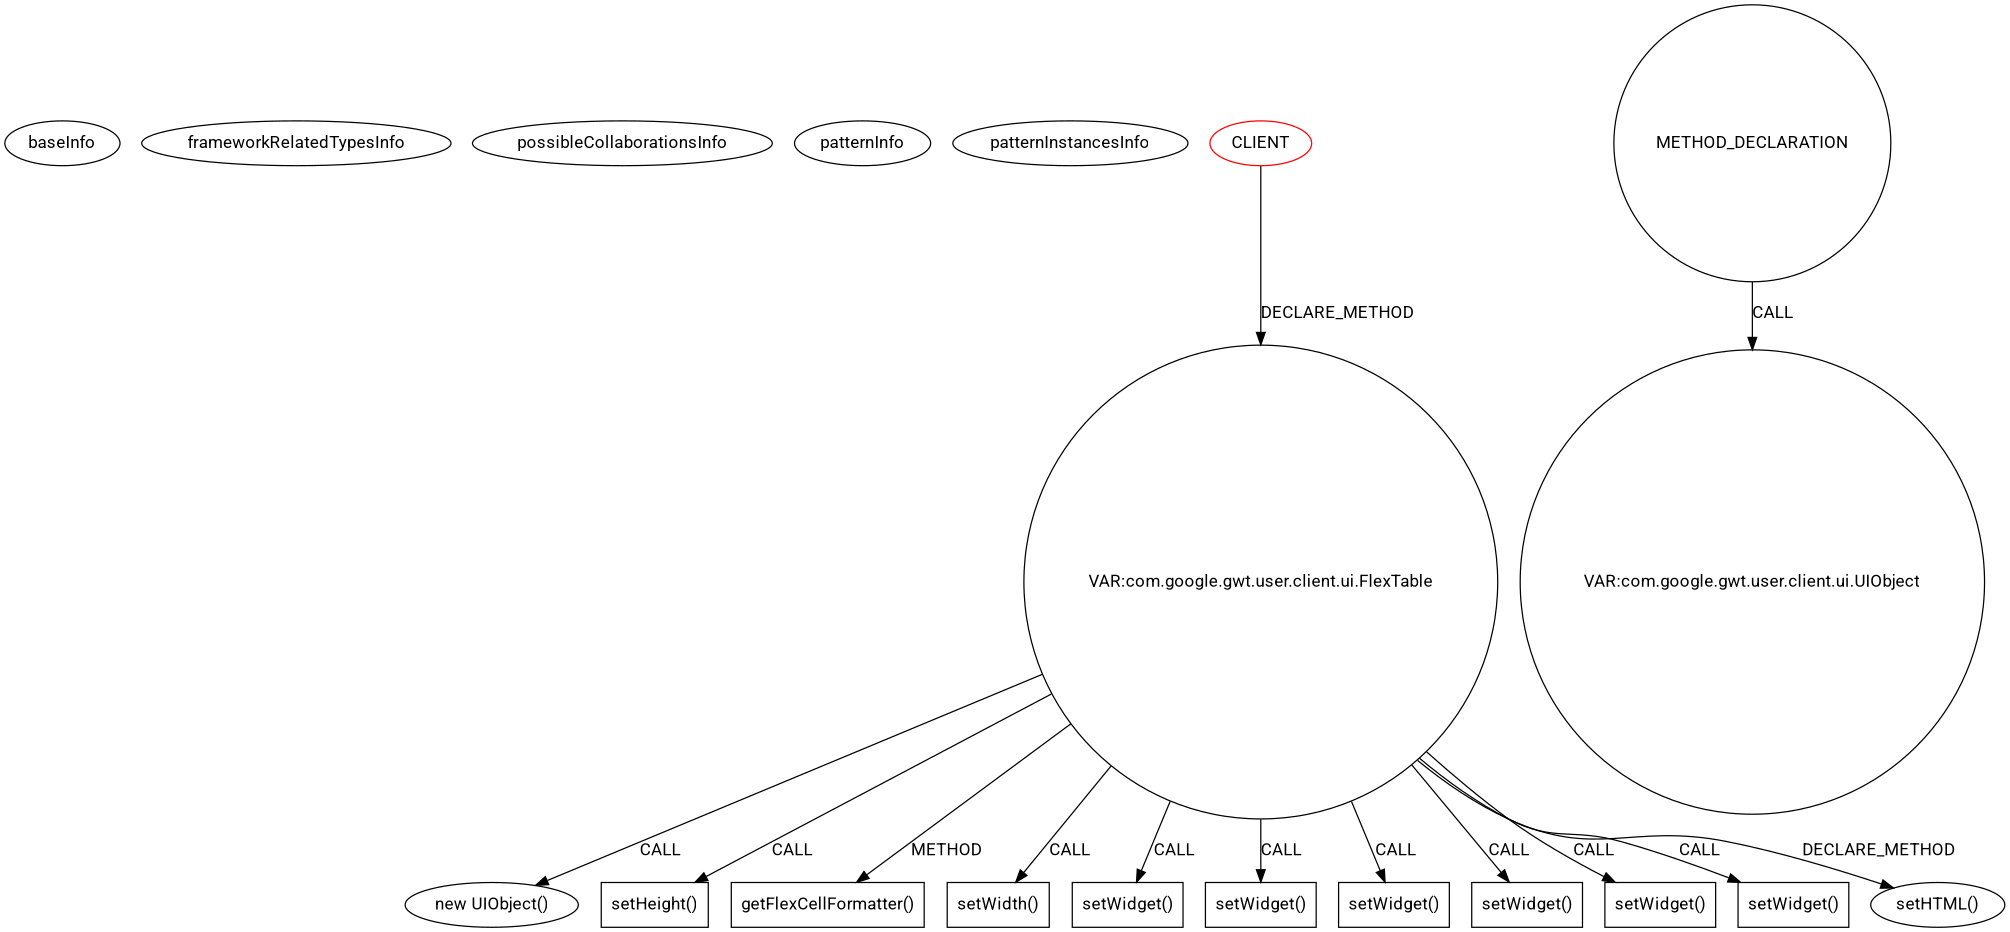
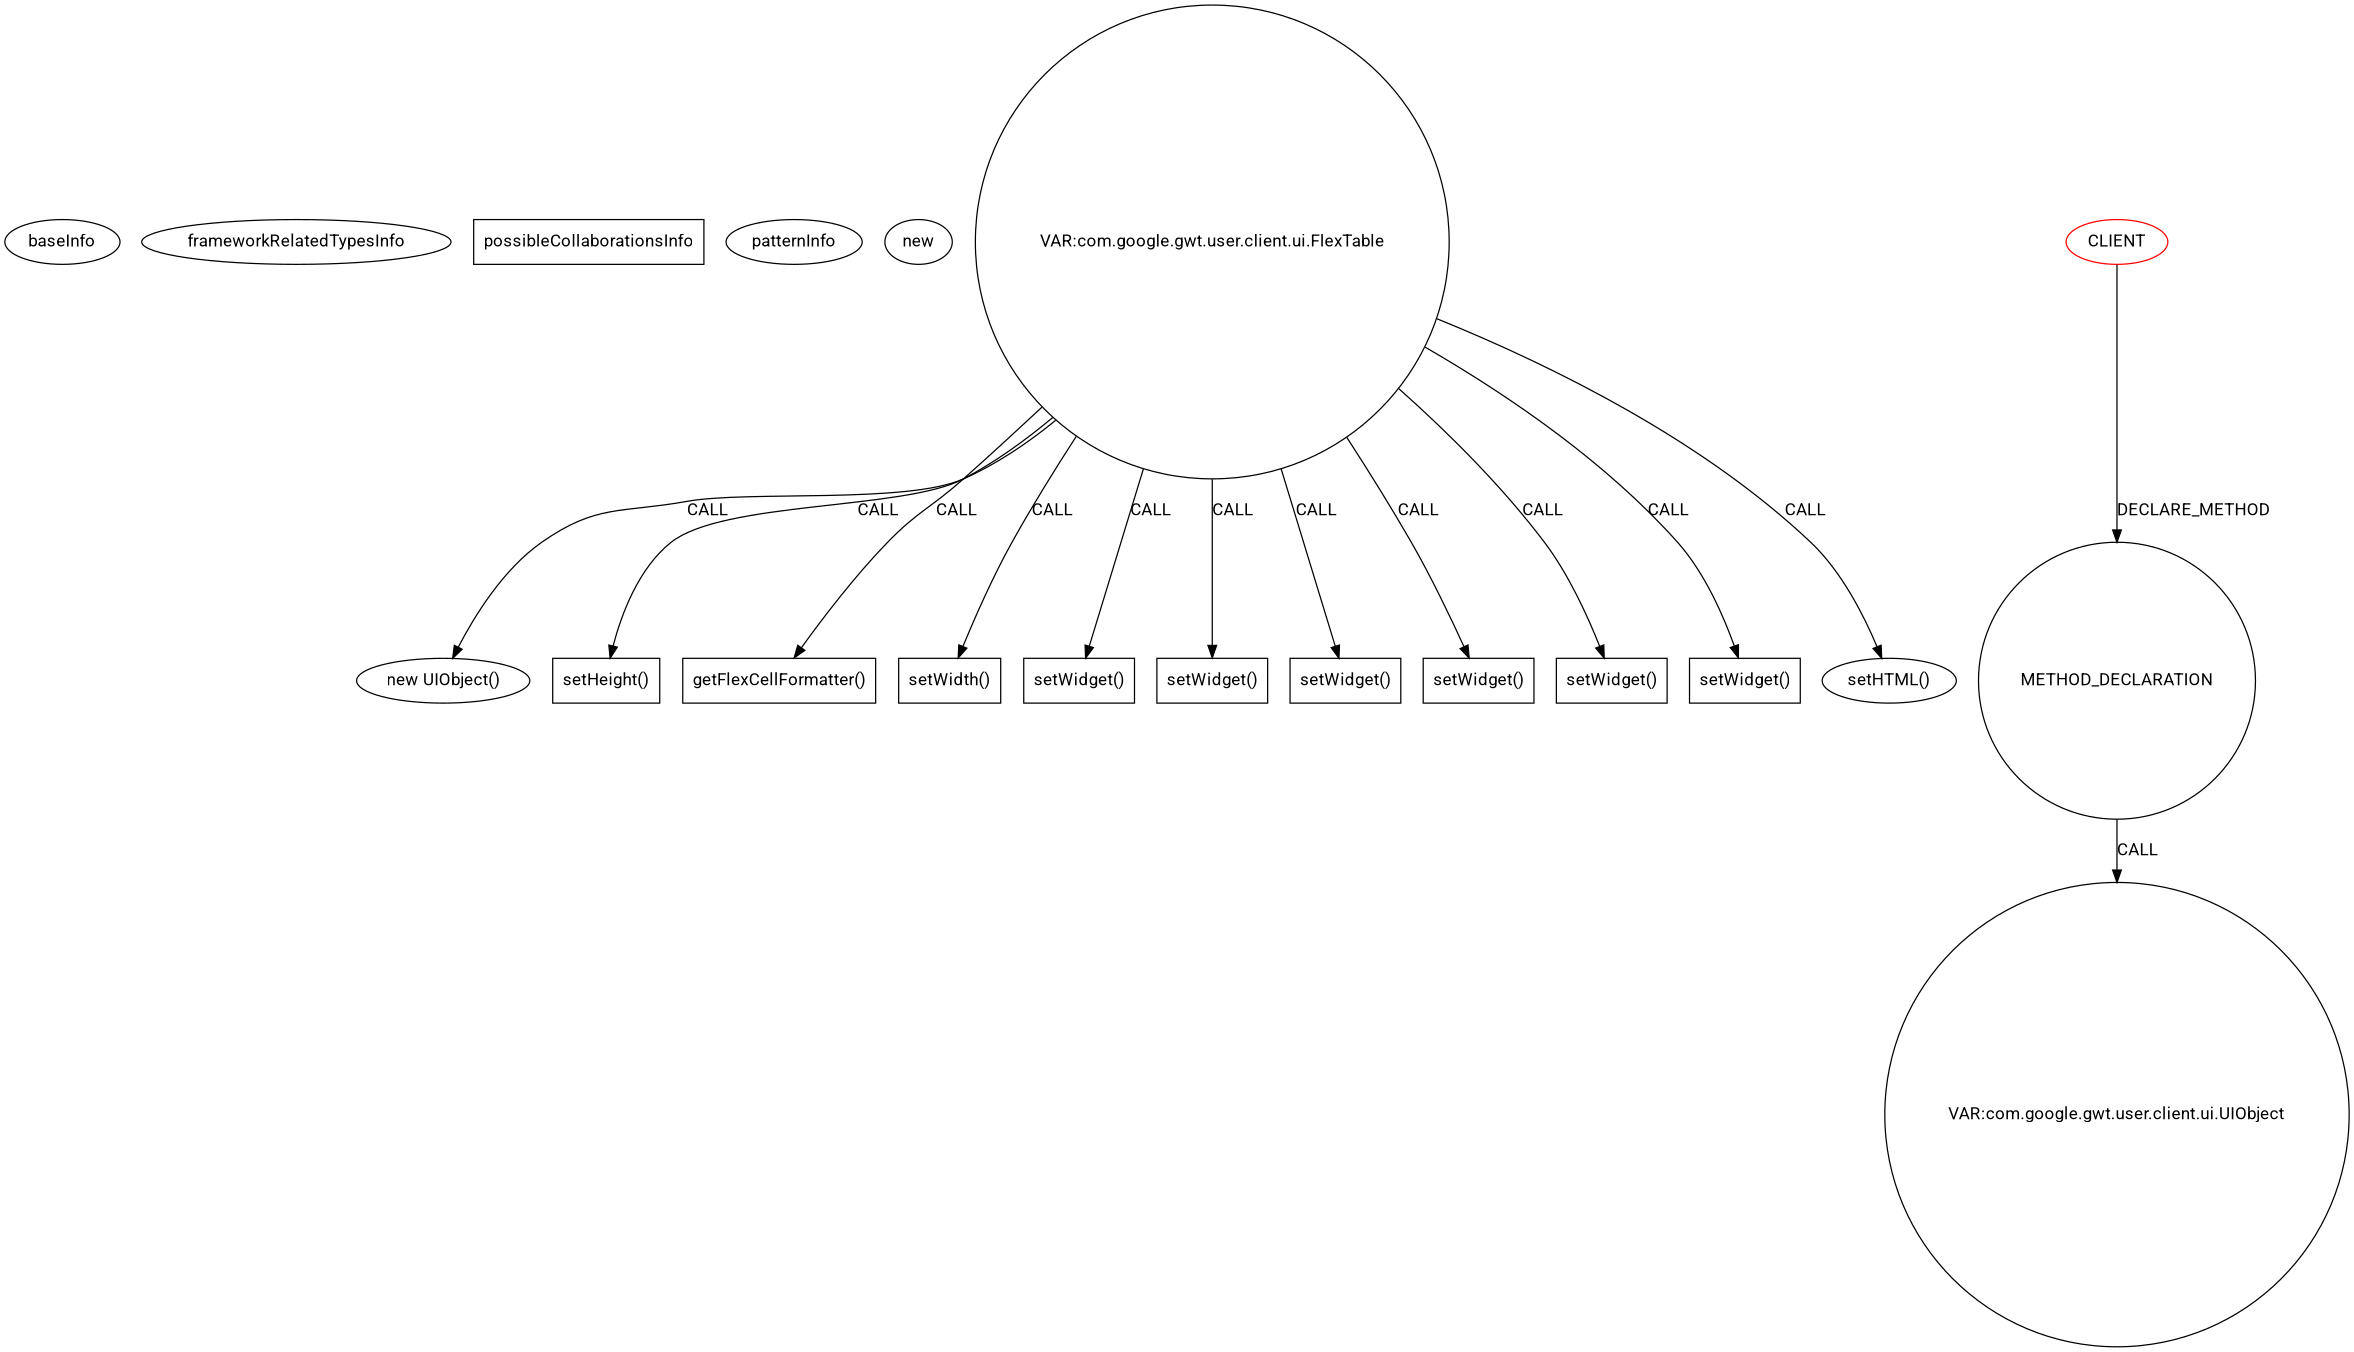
(622, 143) -> (589, 242)
(1070, 143) -> (919, 242)
(1261, 249) -> (2117, 397)
(947, 851) -> (957, 511)
(1879, 851) -> (1806, 511)
